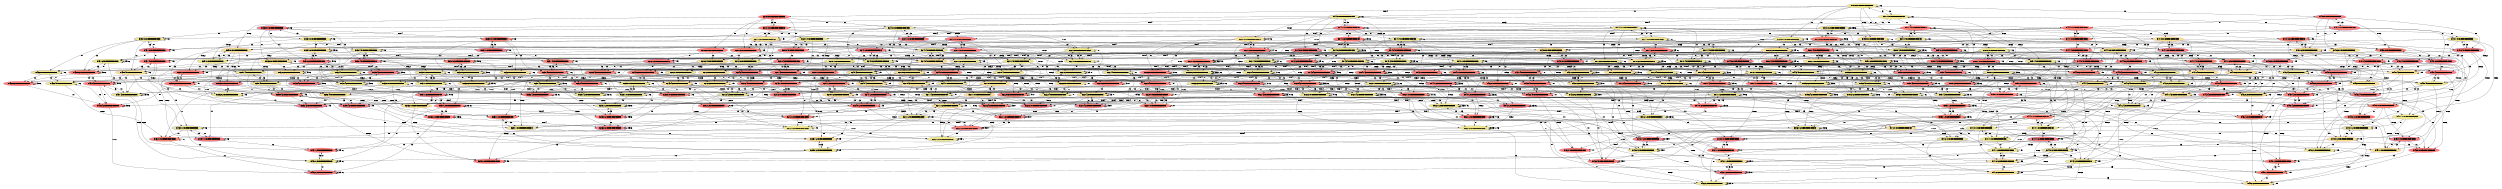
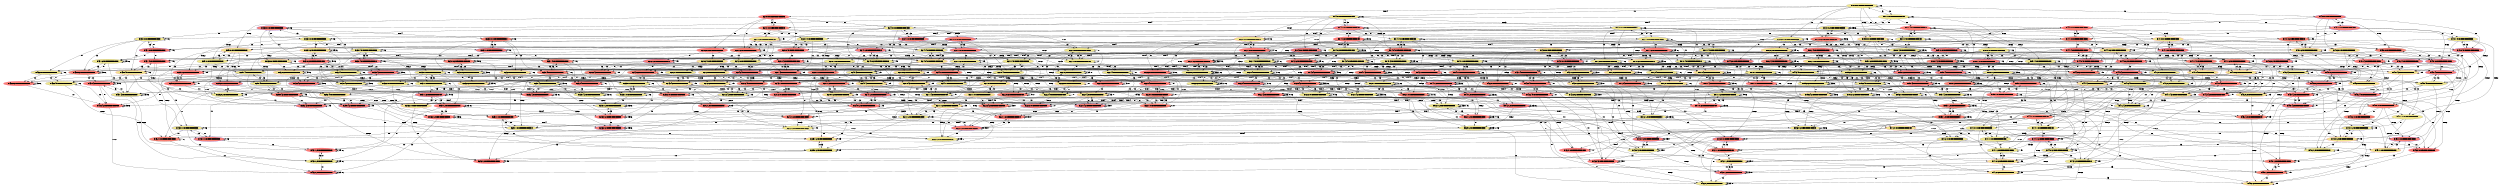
(1653, 56) -> (1683, 57)
(863, 67) -> (863, 67)
(1624, 67) -> (1624, 67)
(2150, 78) -> none
(1371, 91) -> none
(1800, 91) -> (2088, 89)
(1475, 128) -> (1475, 128)
